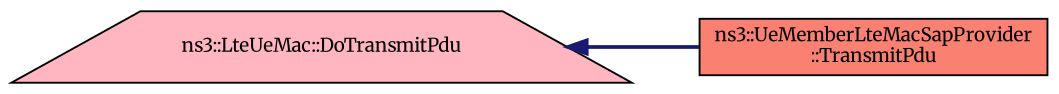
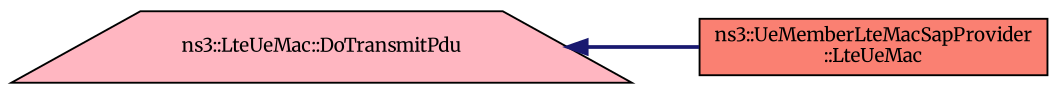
(874, 47) -> (874, 47)
